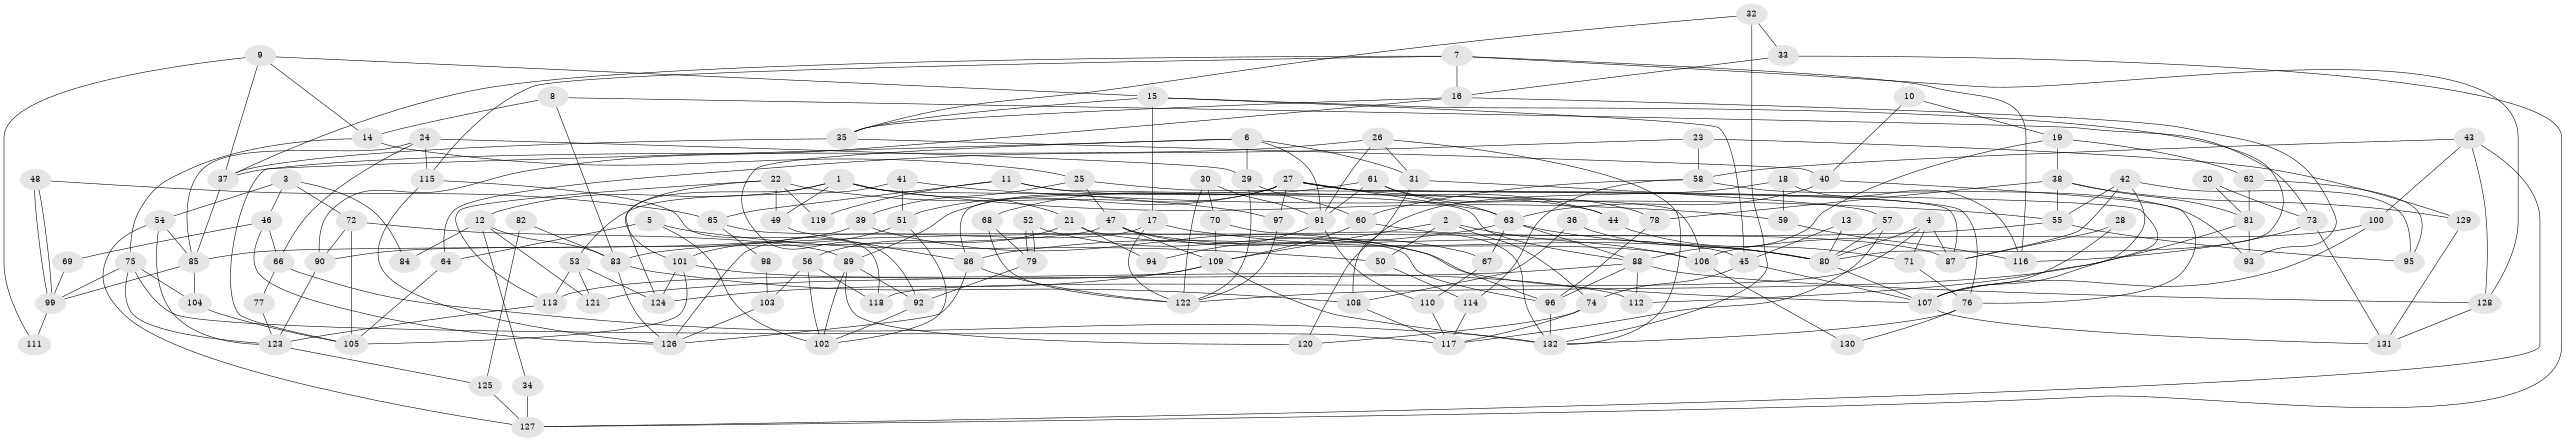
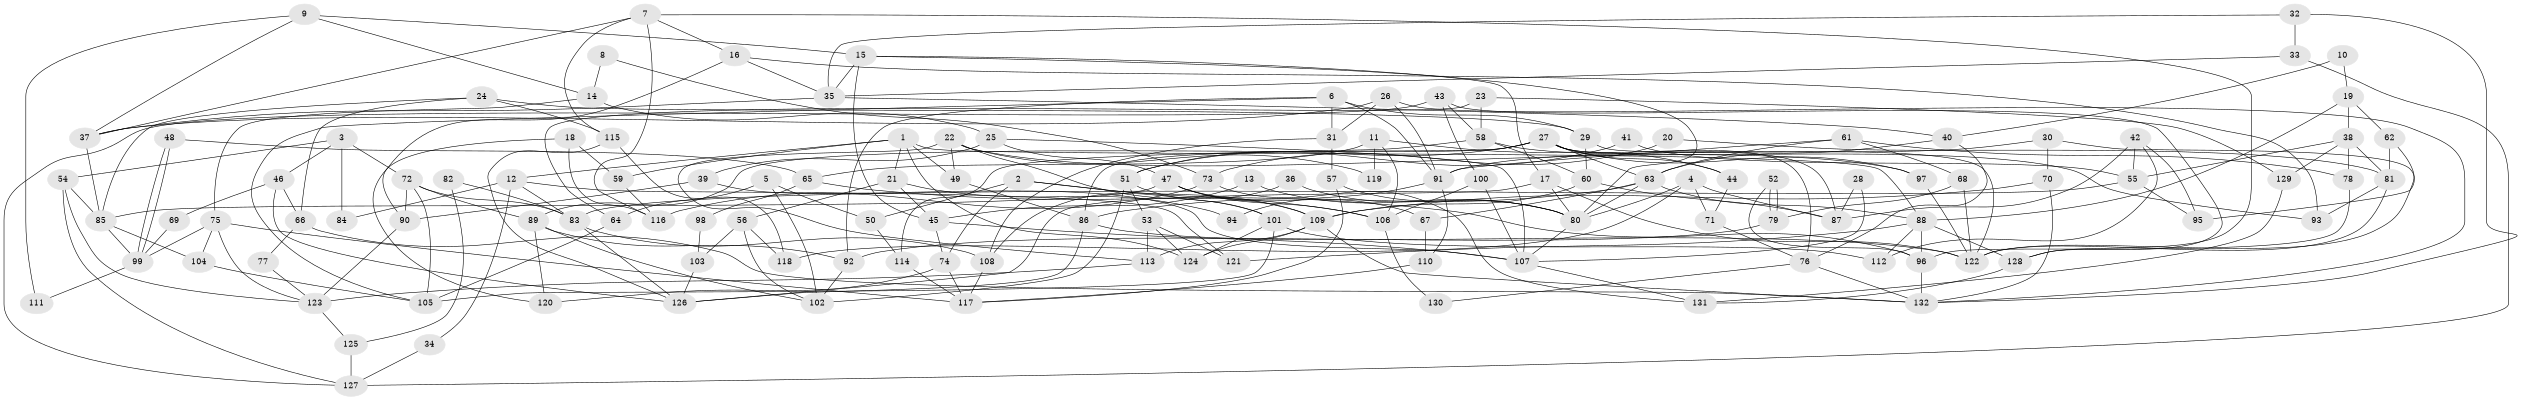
(1620, 76) -> (1598, 75)
(584, 180) -> (487, 200)
(677, 200) -> (1136, 200)
